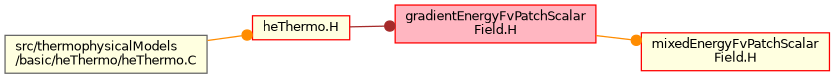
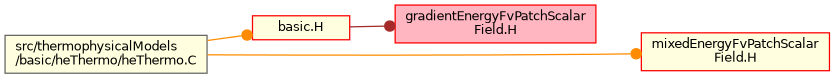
(301, 28) -> (301, 28)
(614, 38) -> (419, 55)
